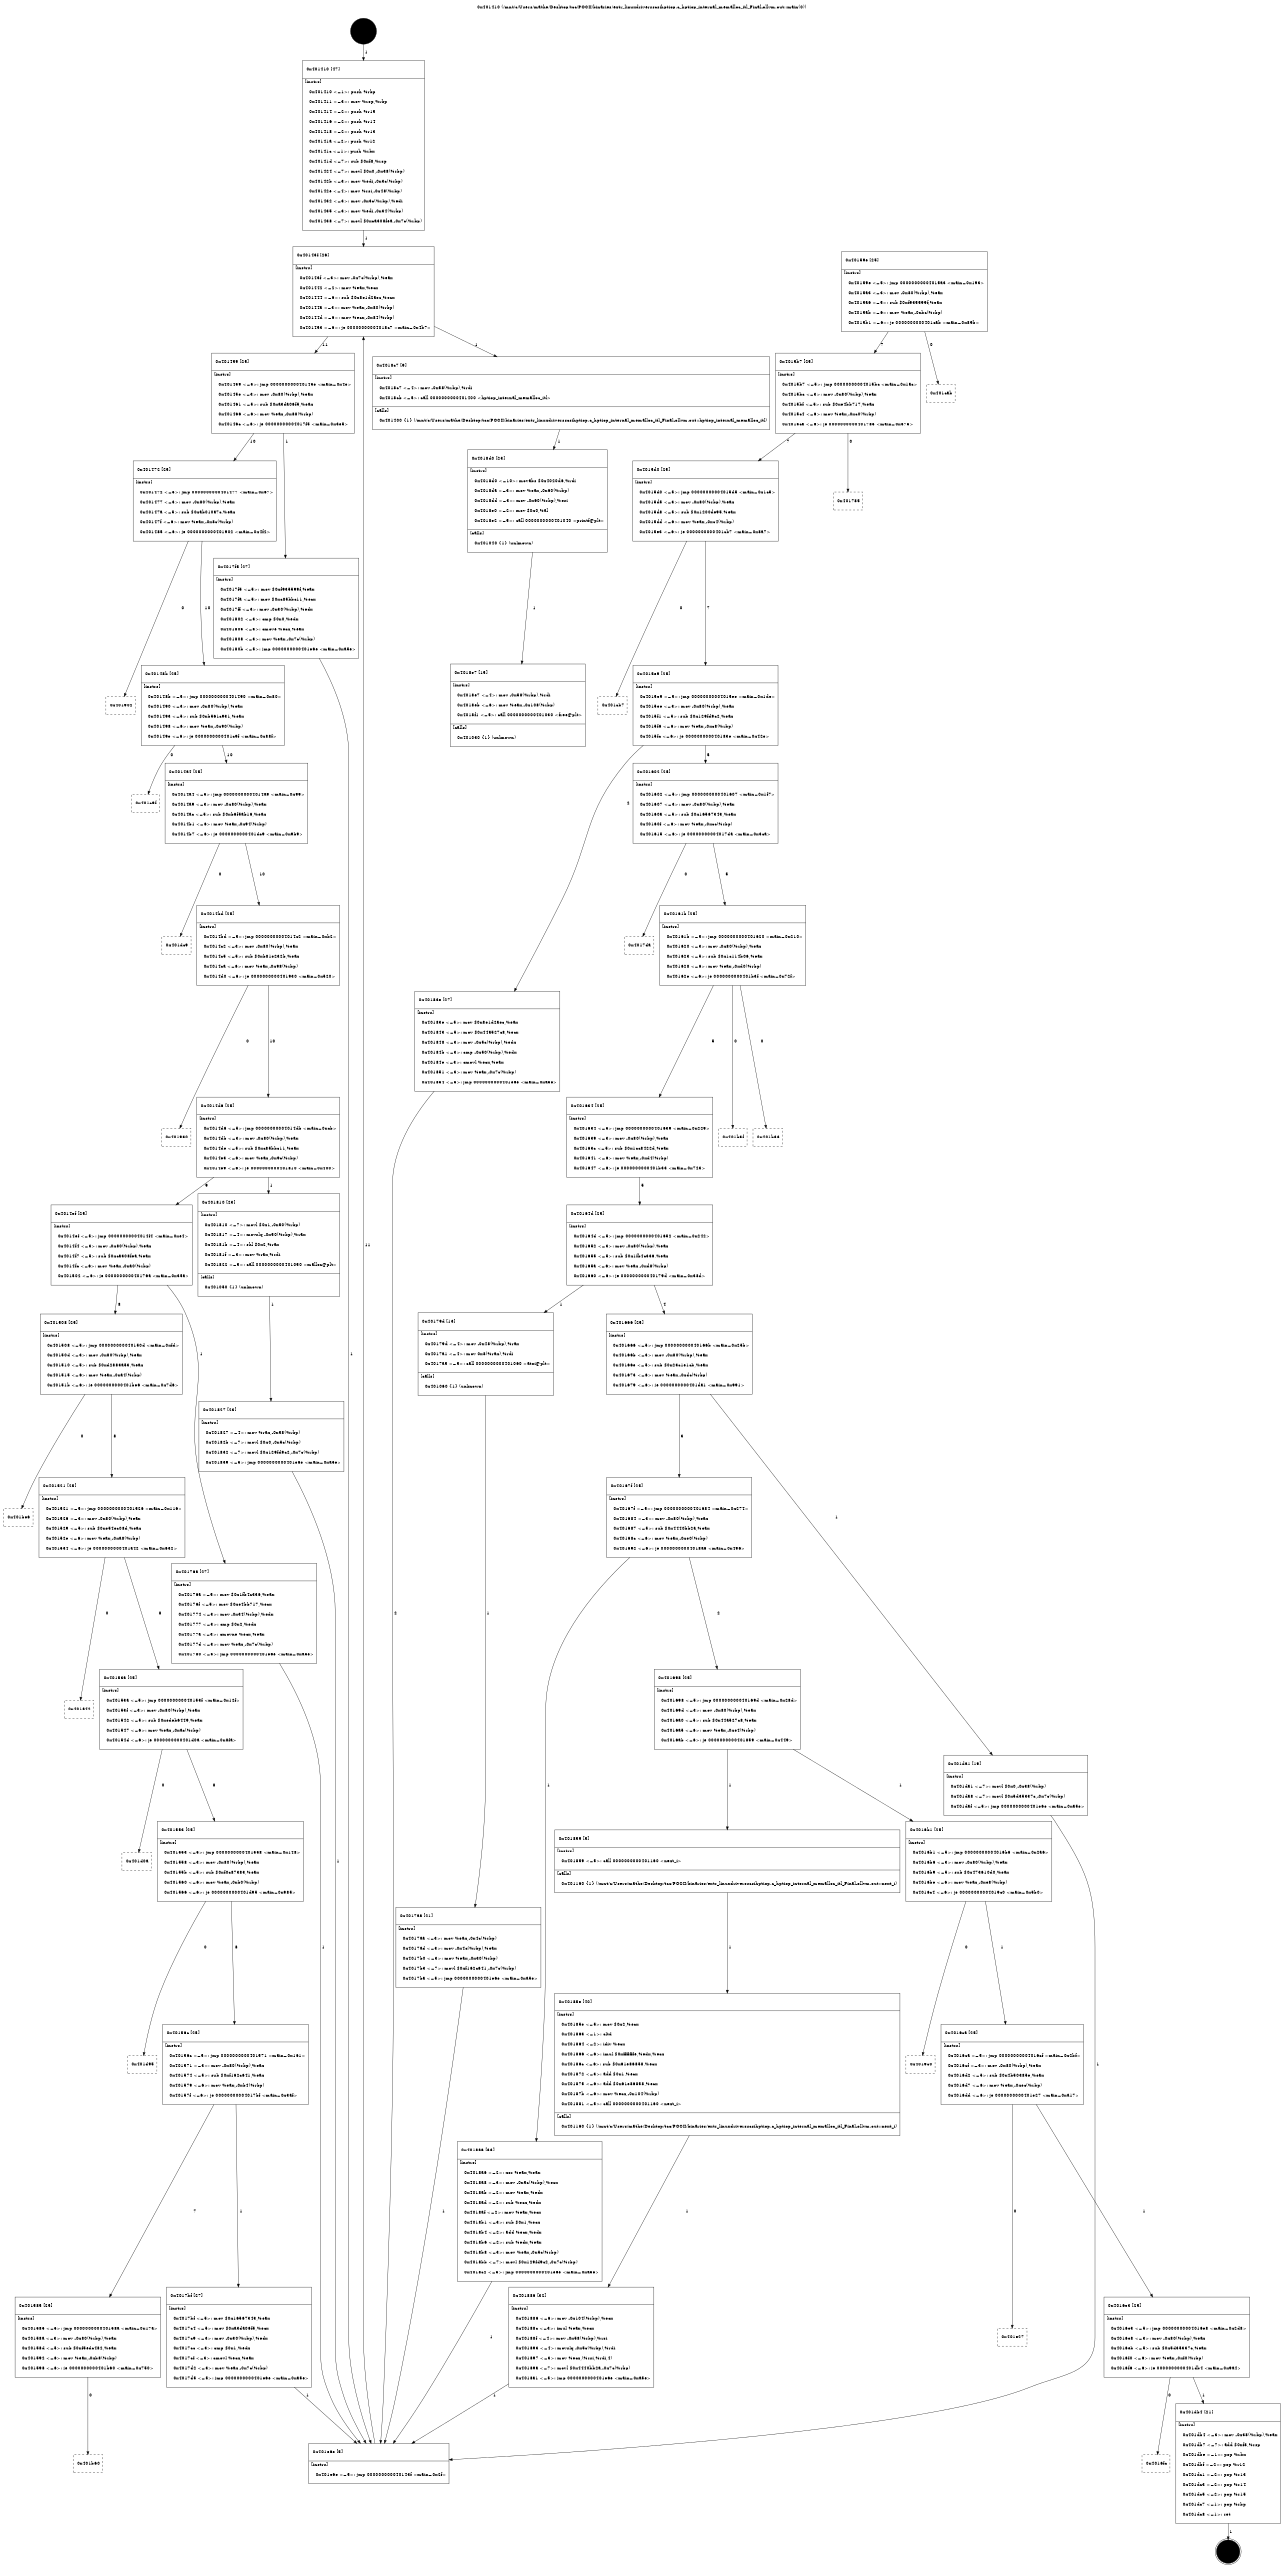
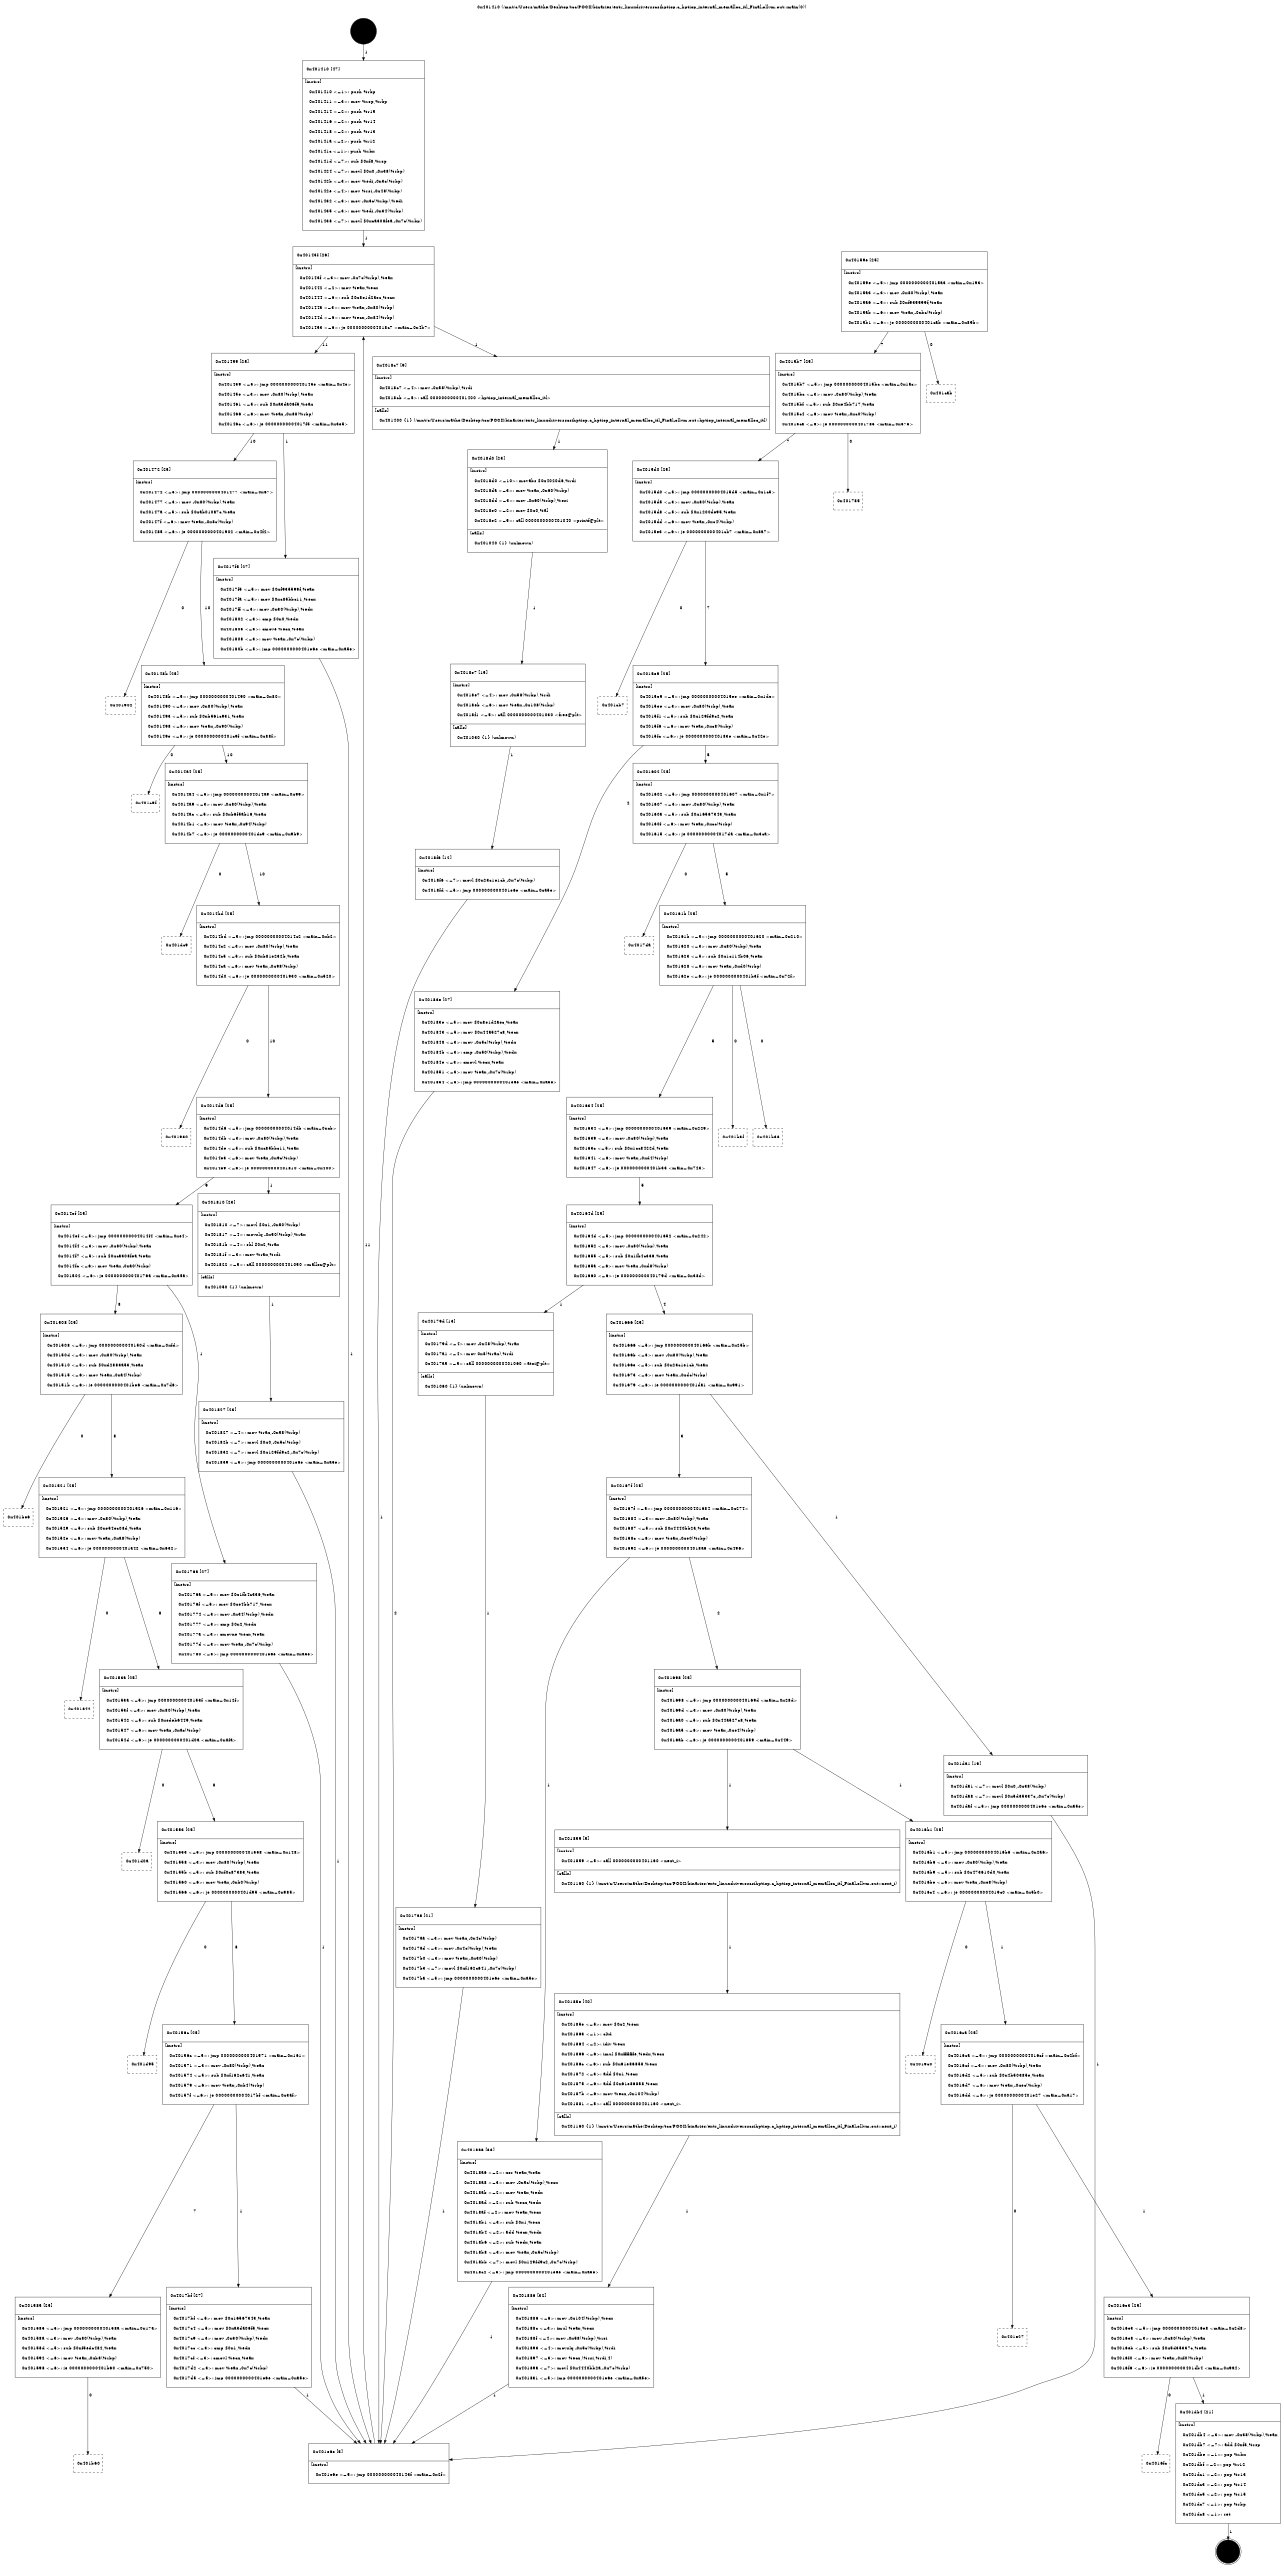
none -> (487, 874)
